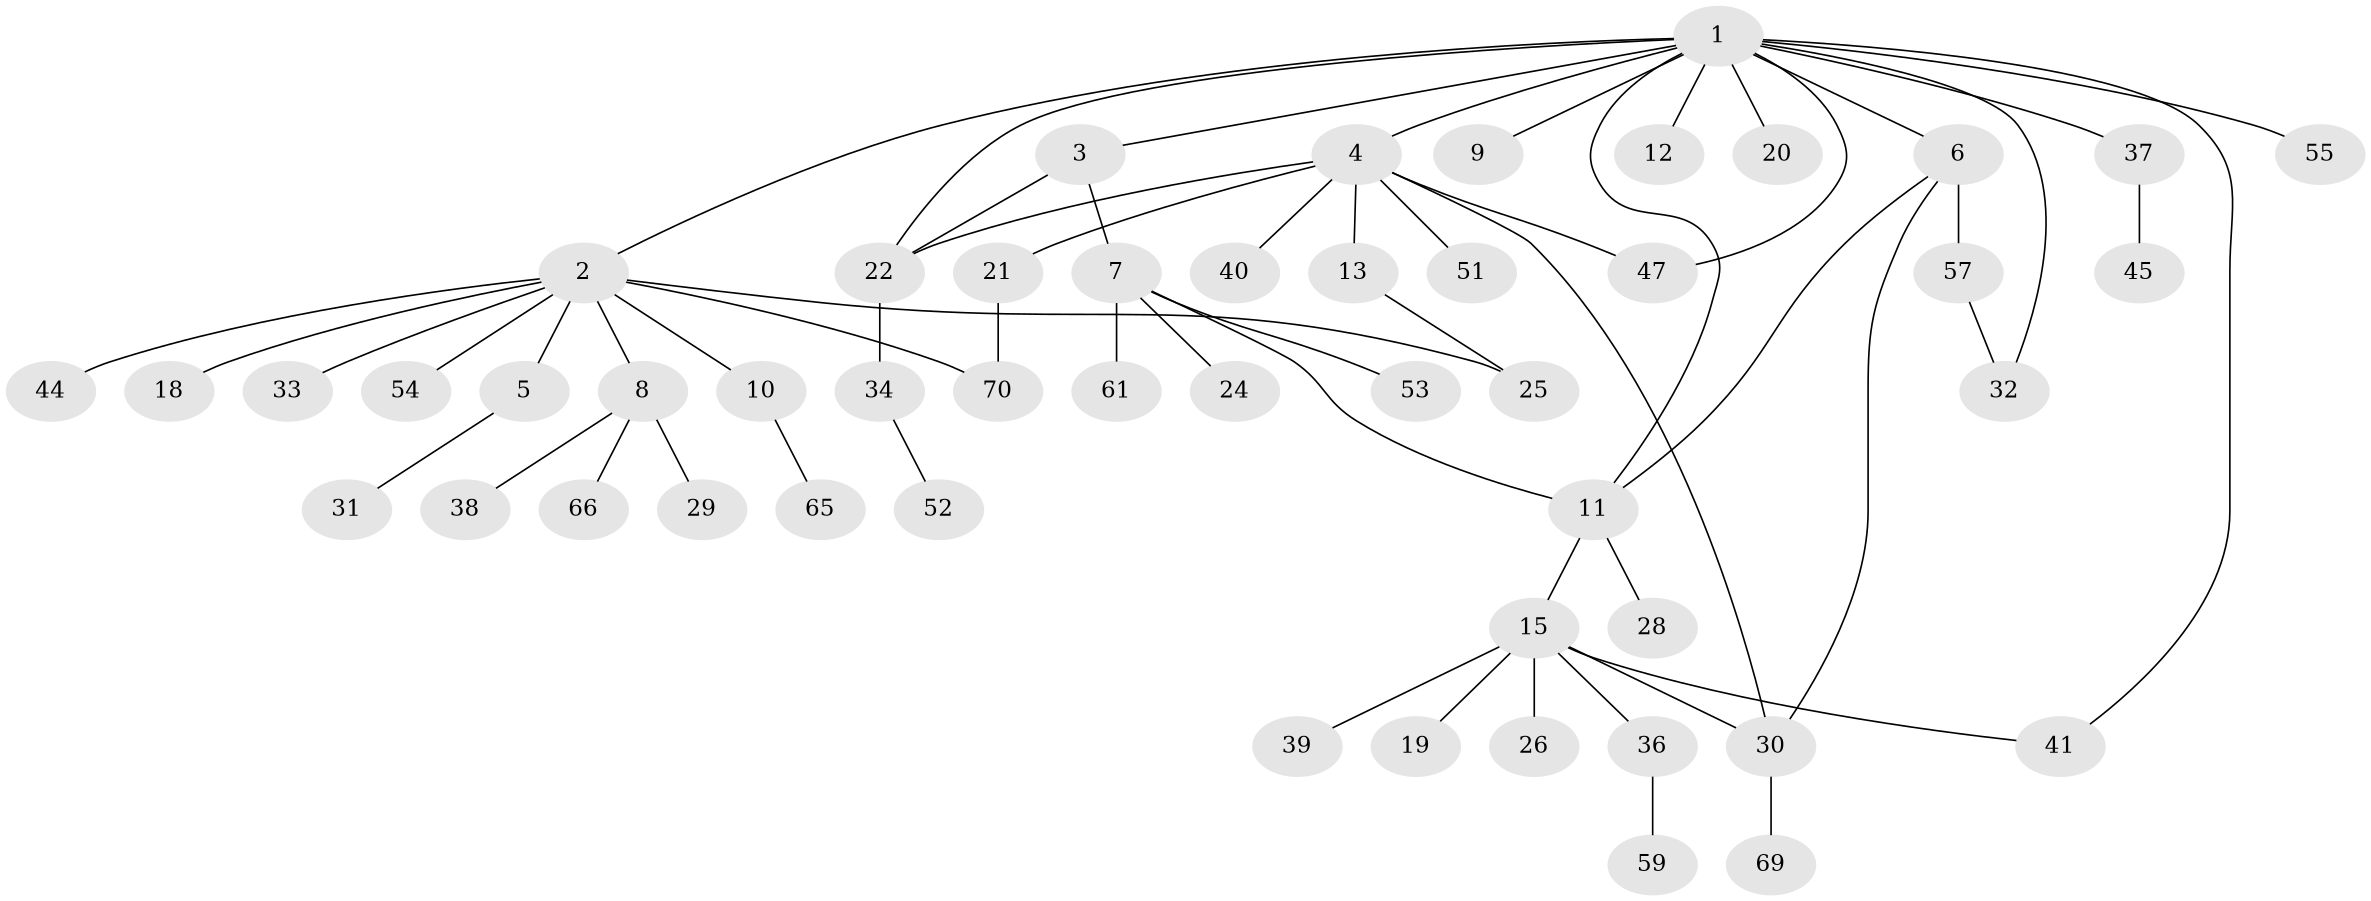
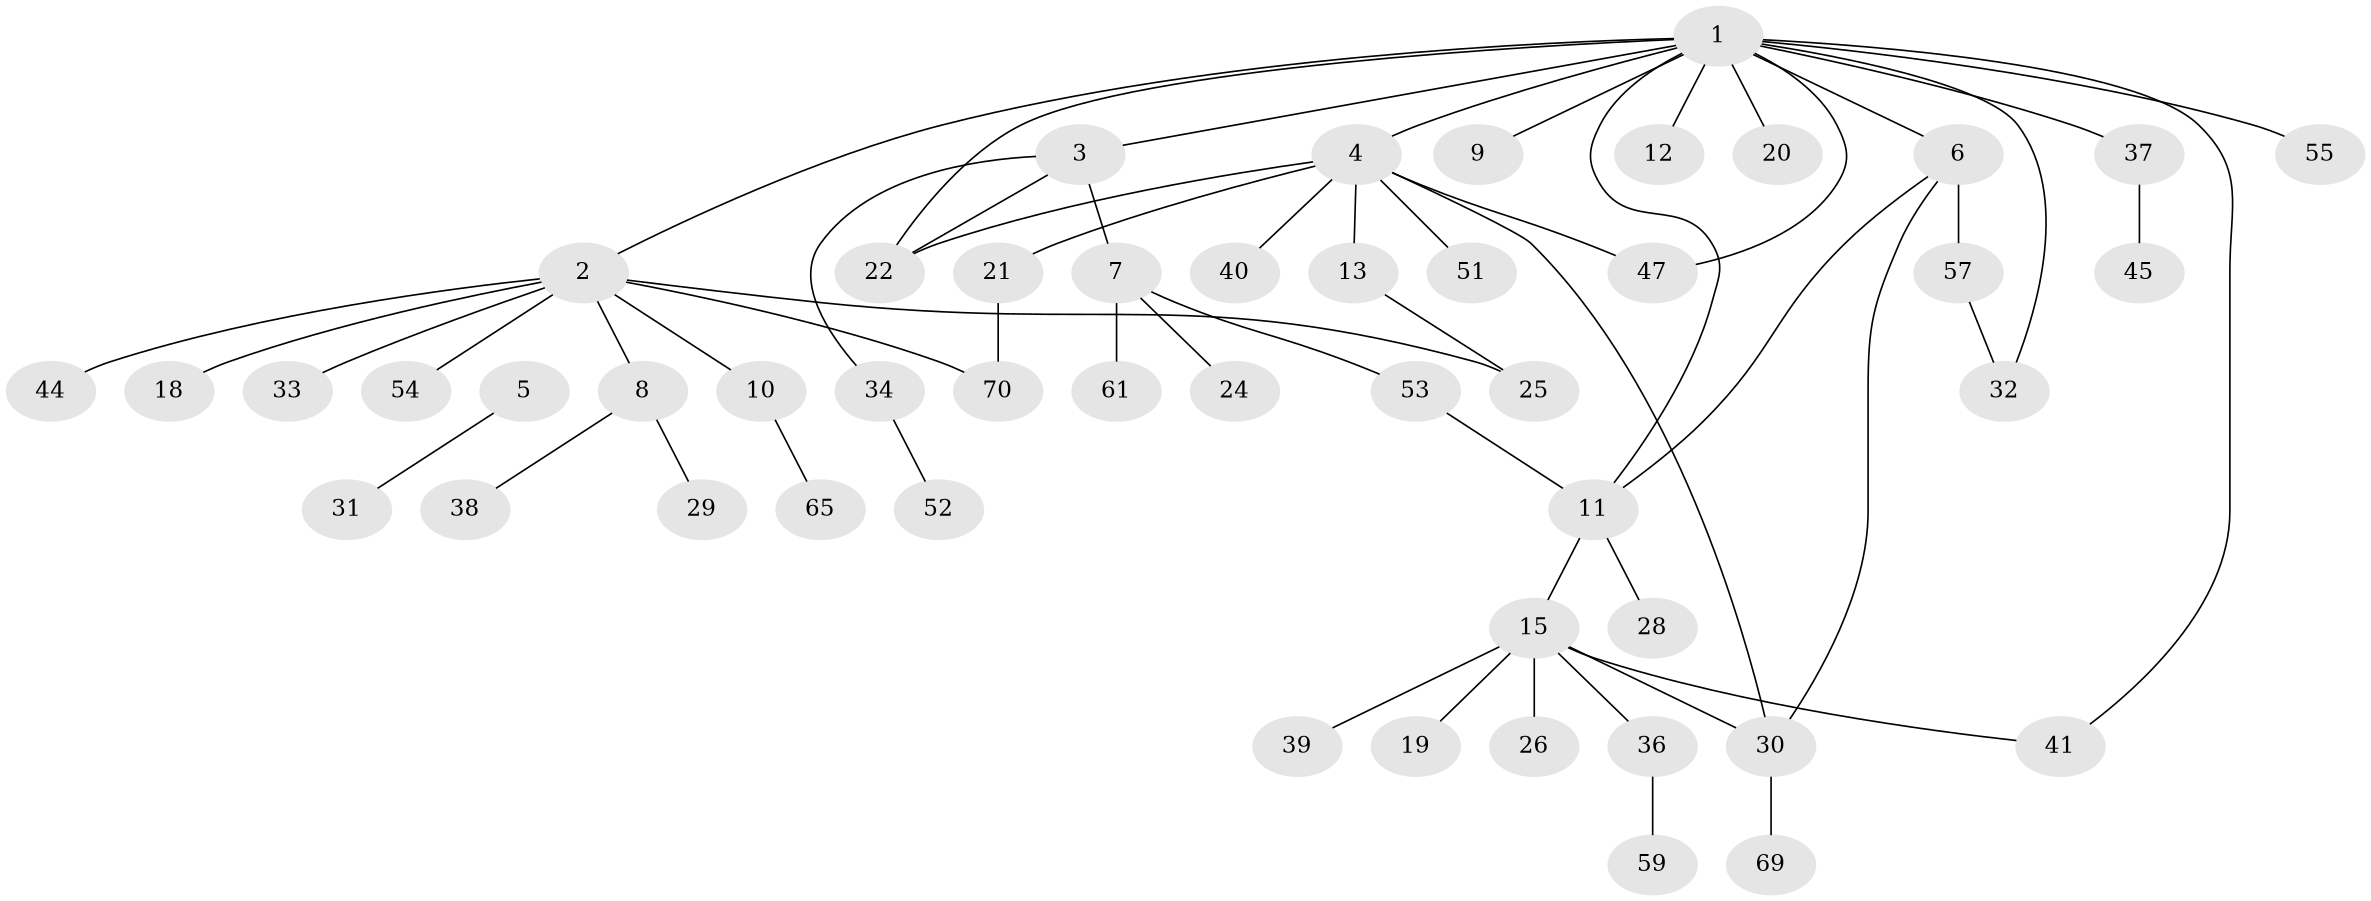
(880, 331) -> (858, 208)
(554, 332) -> none
(1343, 411) -> (1505, 451)
(584, 510) -> none
